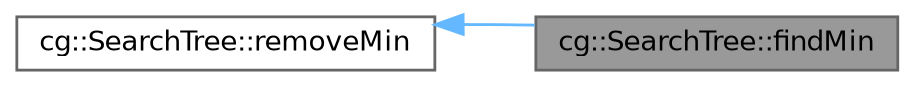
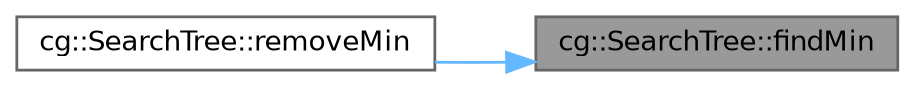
(499, 25) -> (471, 62)
